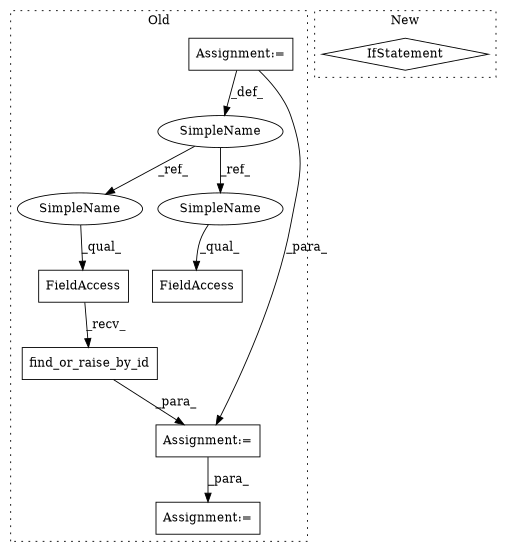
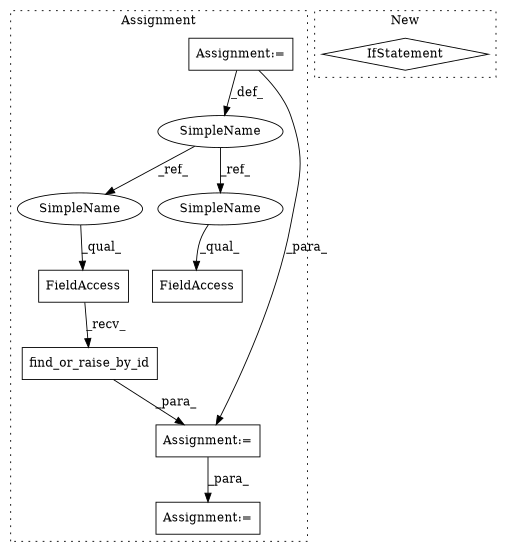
(159, 21) -> (159, 21)
